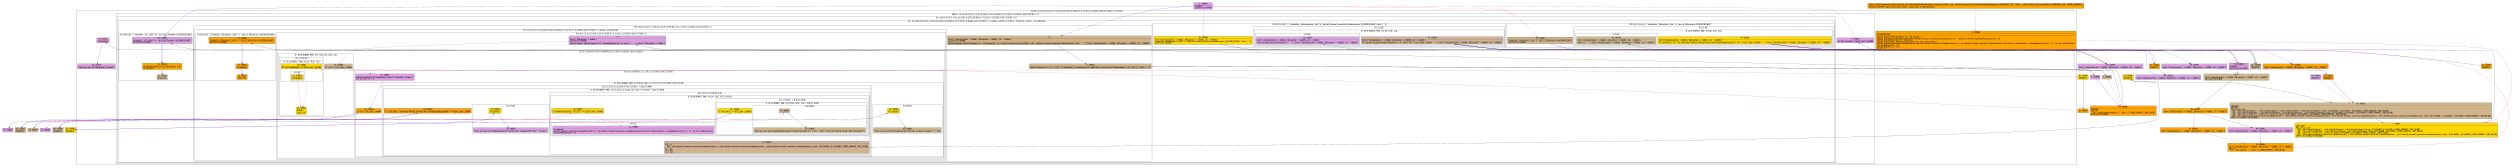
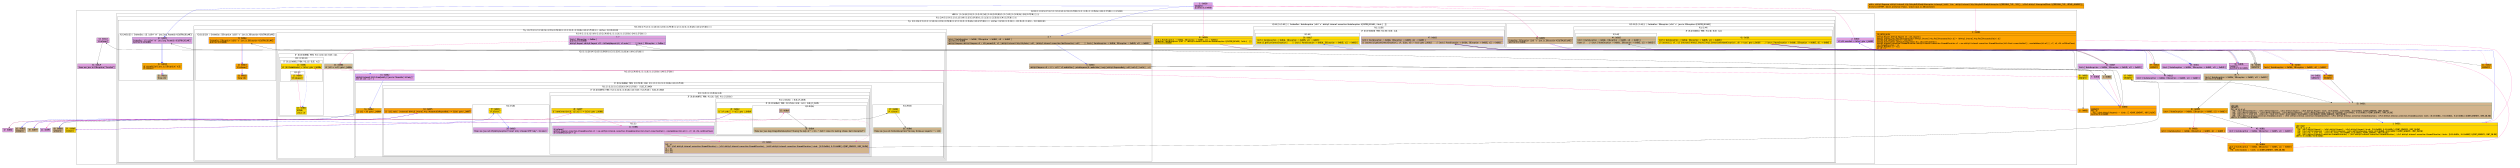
(1308, 40) -> (1308, 40)
